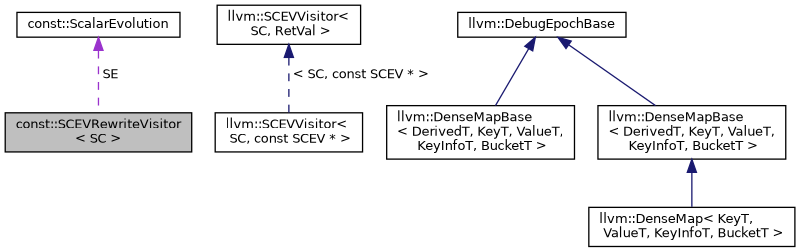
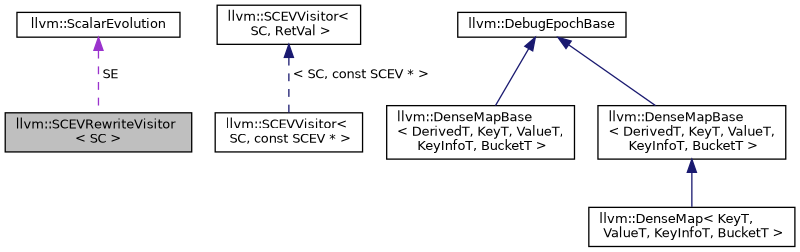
(98, 25) -> (98, 25)
(98, 132) -> (98, 132)
